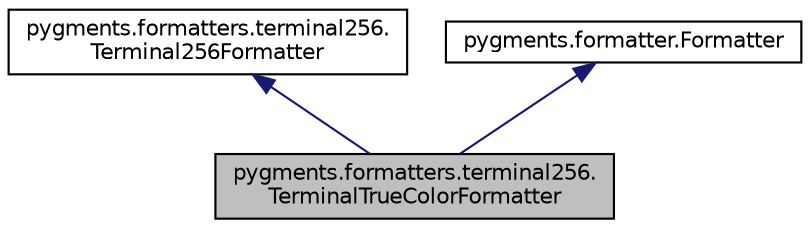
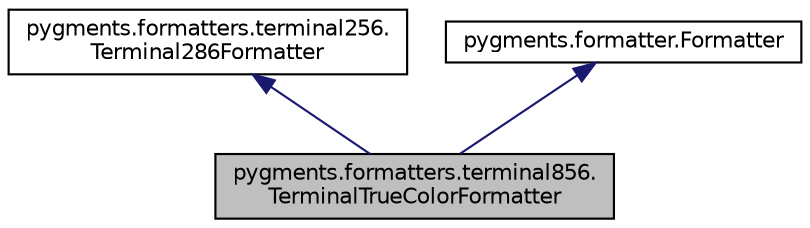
(208, 42) -> (208, 42)
(415, 186) -> (415, 186)
